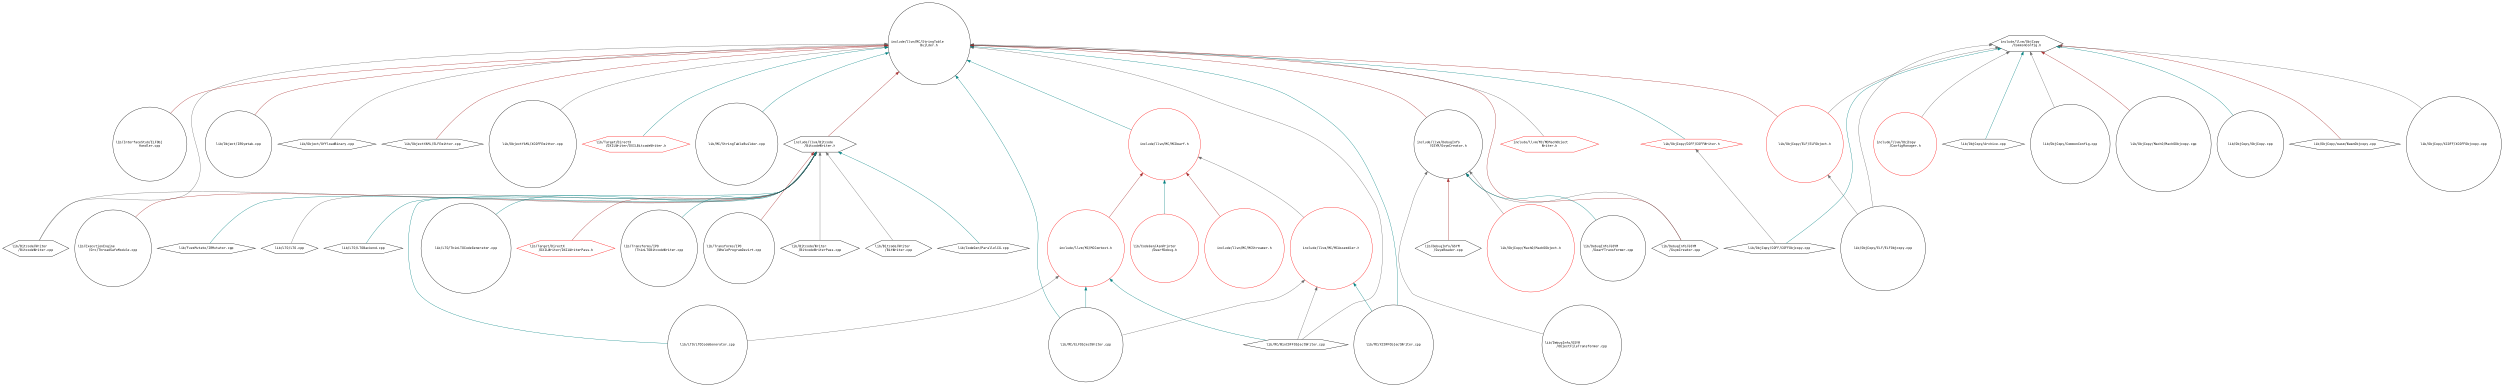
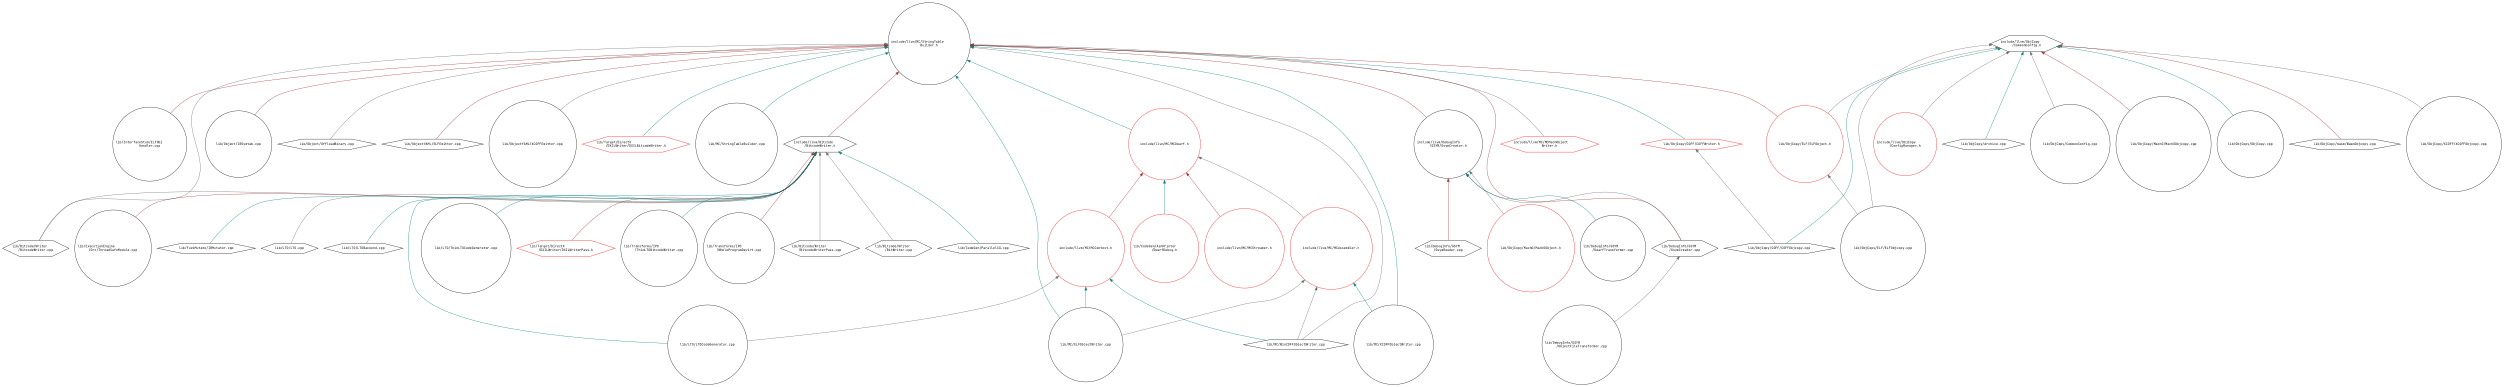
(1417, 296) -> (1649, 293)
